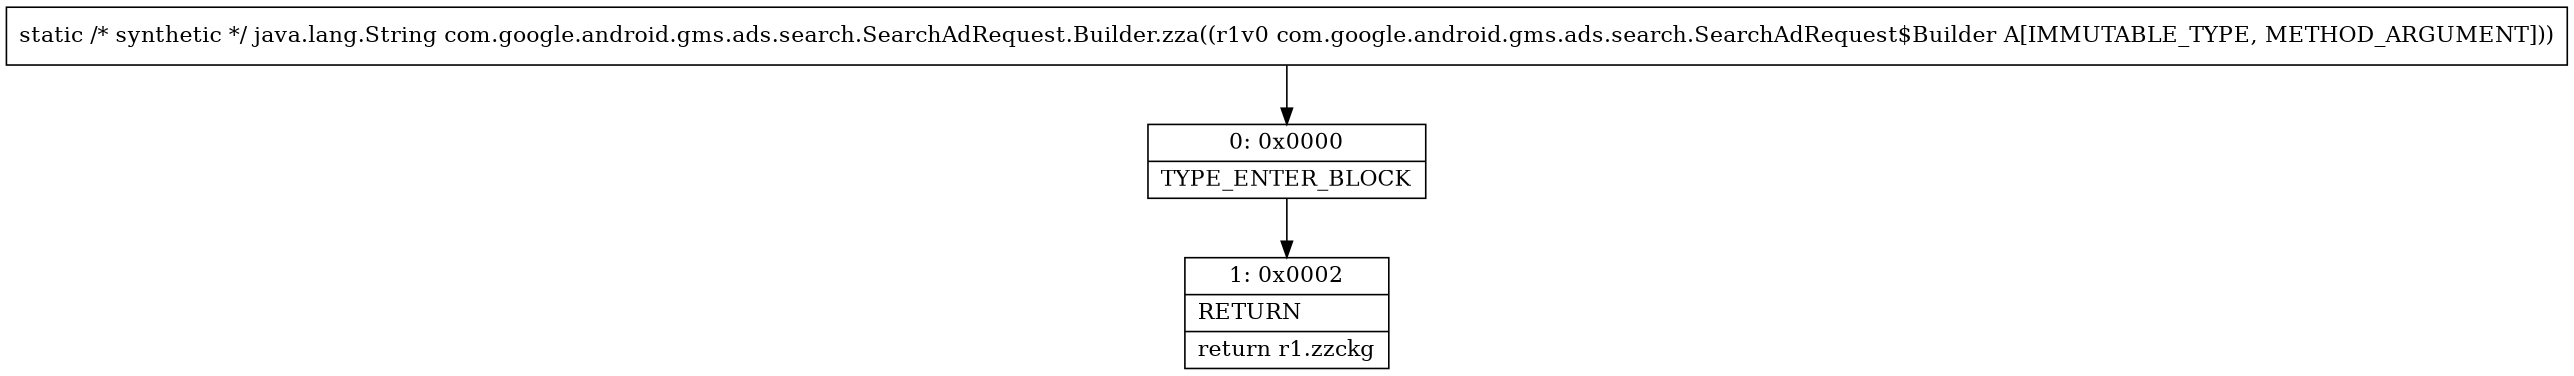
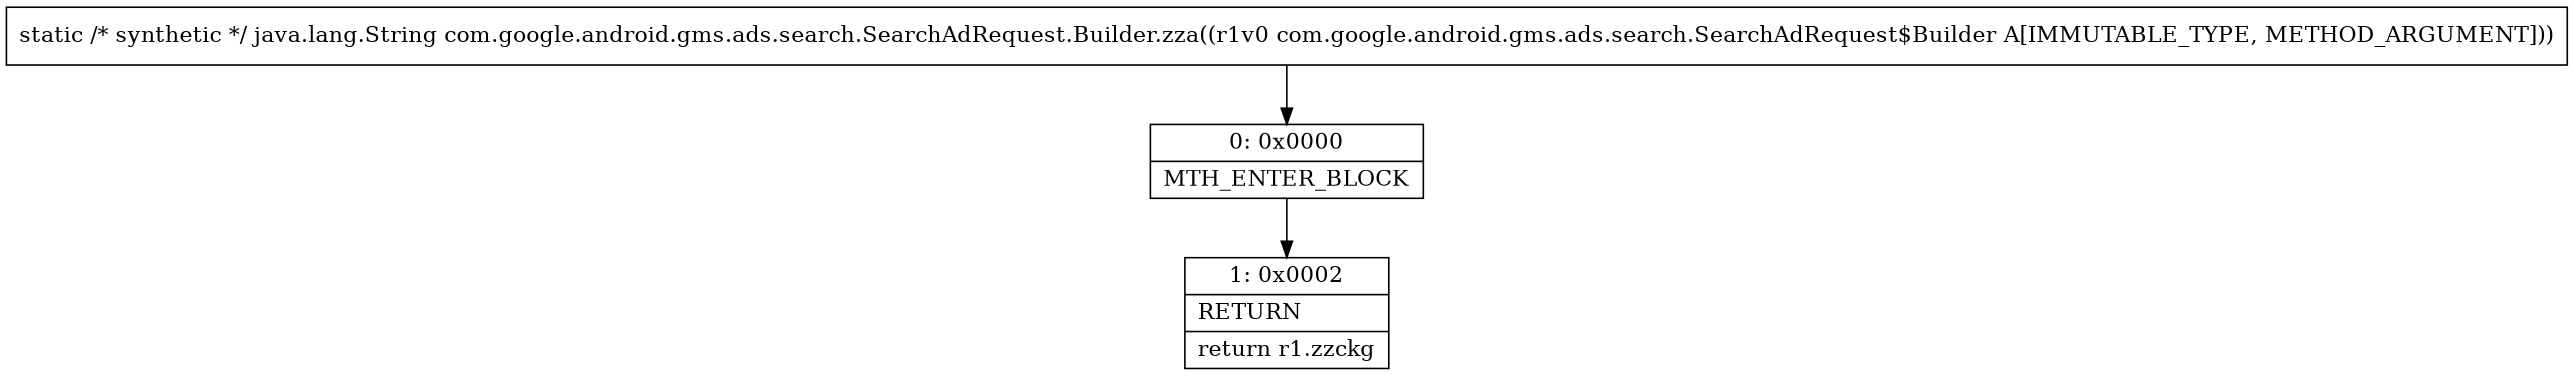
(1287, 179) -> (1287, 179)
